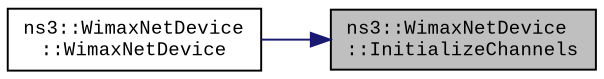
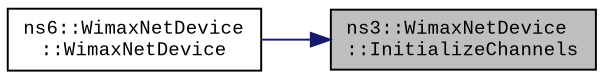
(134, 40) -> (134, 40)
